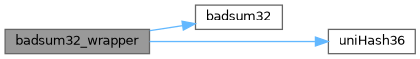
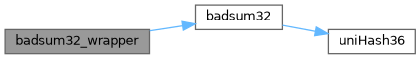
(232, 42) -> (299, 28)
